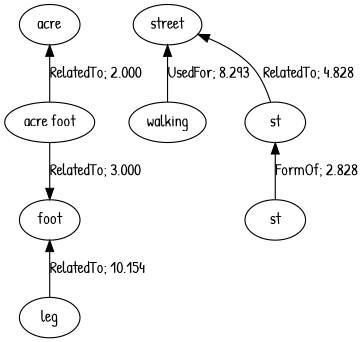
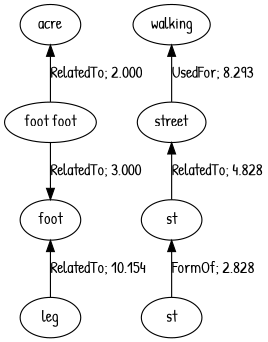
(168, 79) -> (172, 79)
(50, 122) -> (50, 122)
